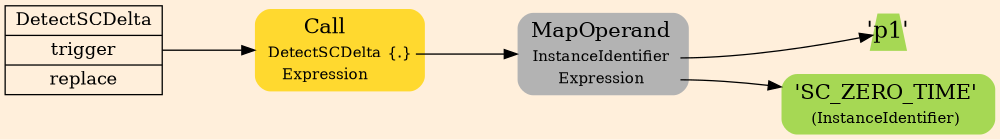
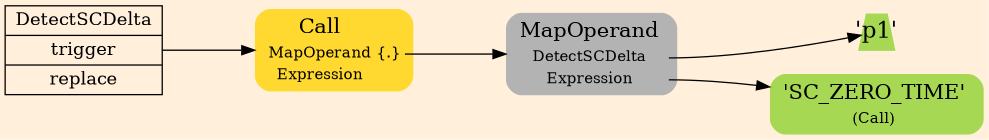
(325, 53) -> (320, 53)
(601, 57) -> (590, 57)
(886, 118) -> (874, 118)
